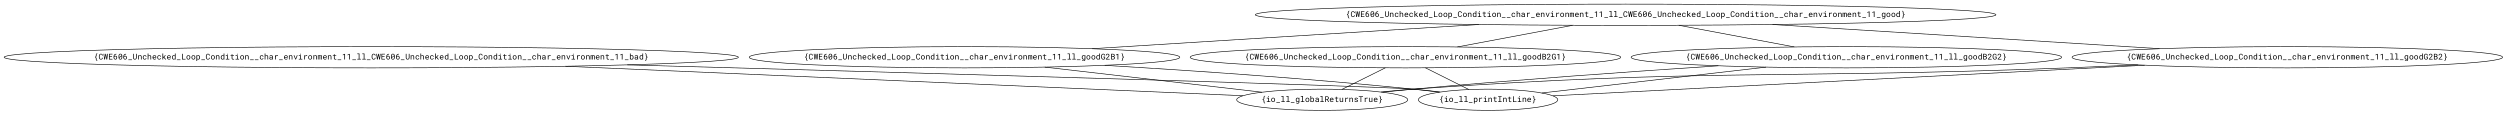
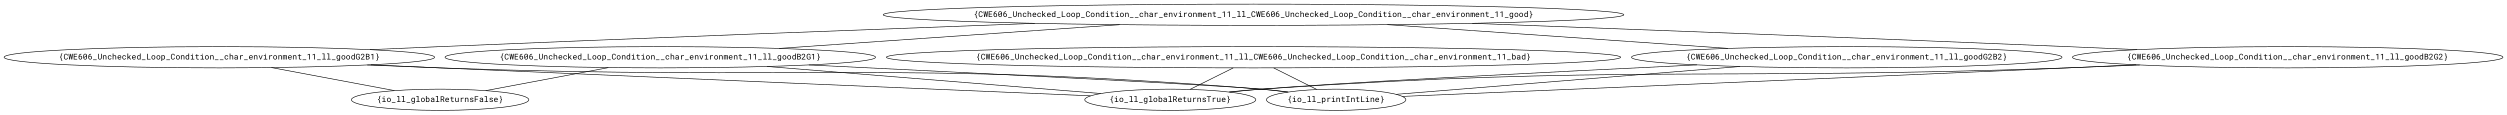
none -> (440, 100)
